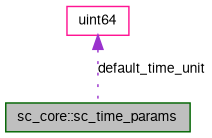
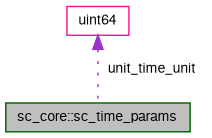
(152, 69) -> (152, 69)
